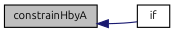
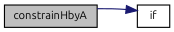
(123, 23) -> (112, 9)
